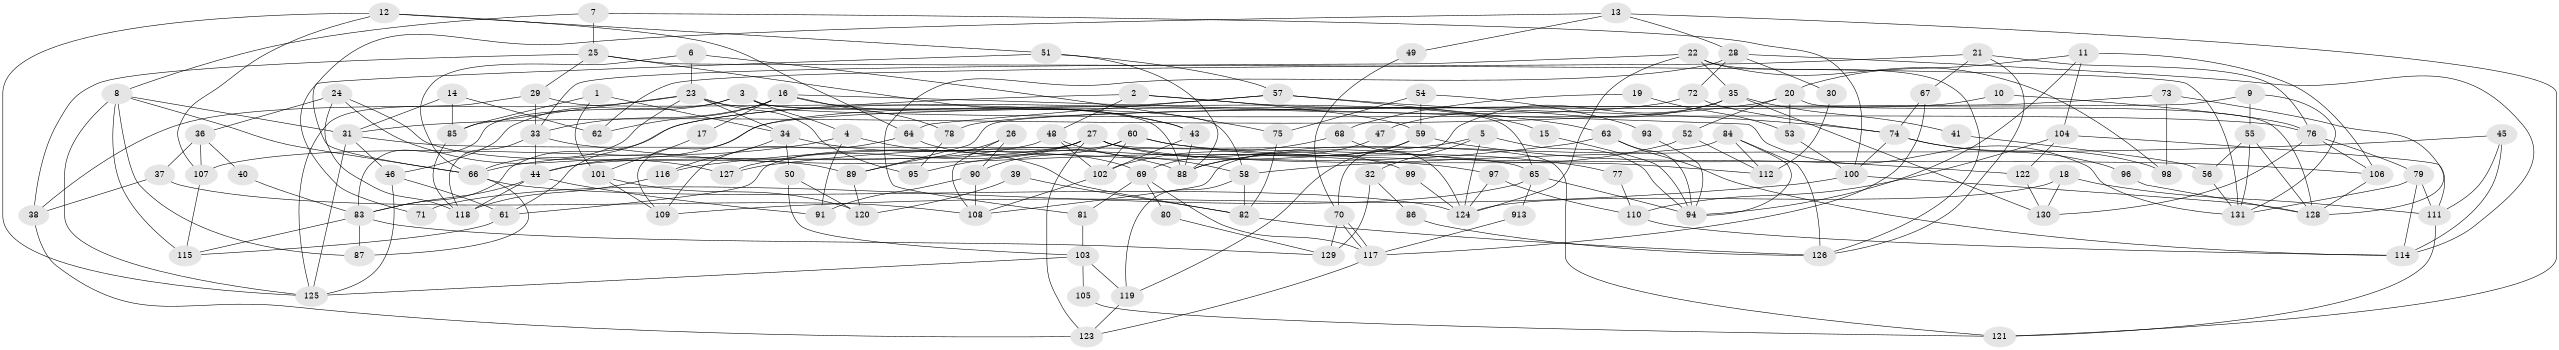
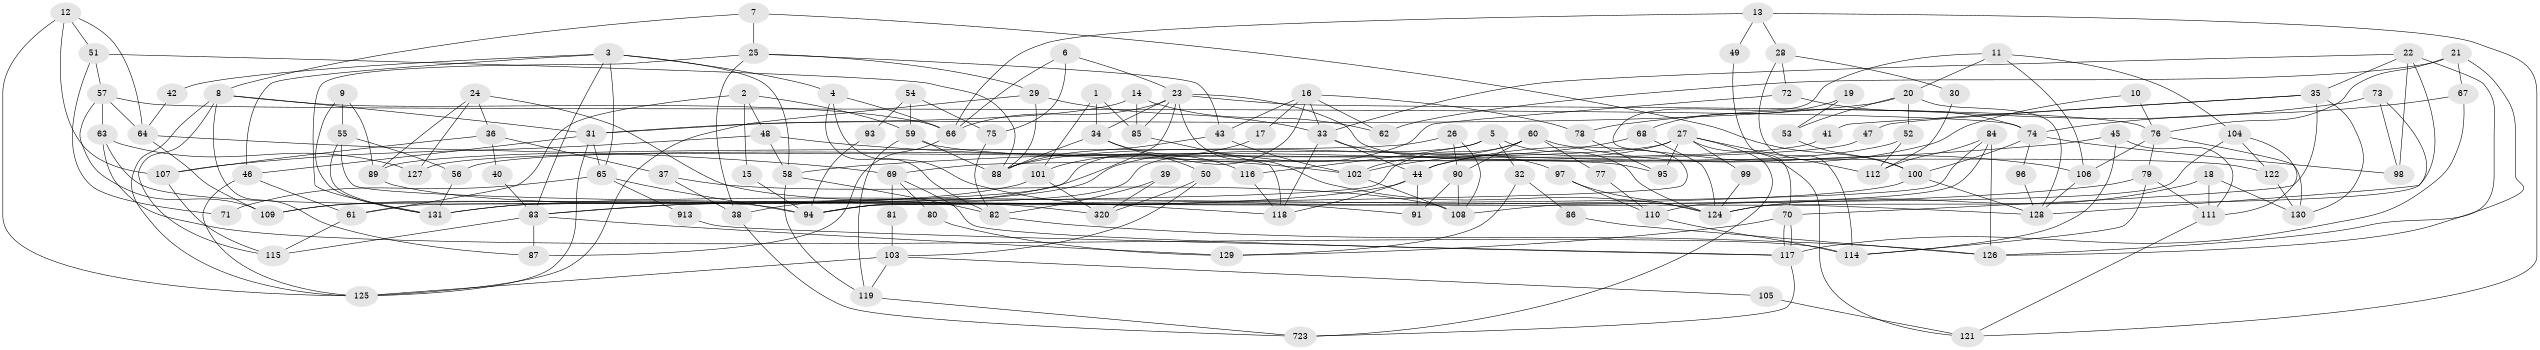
(1179, 80) -> none
none -> (172, 94)
(1017, 192) -> (1327, 183)
(862, 215) -> (1102, 215)
(1087, 337) -> (1300, 337)
